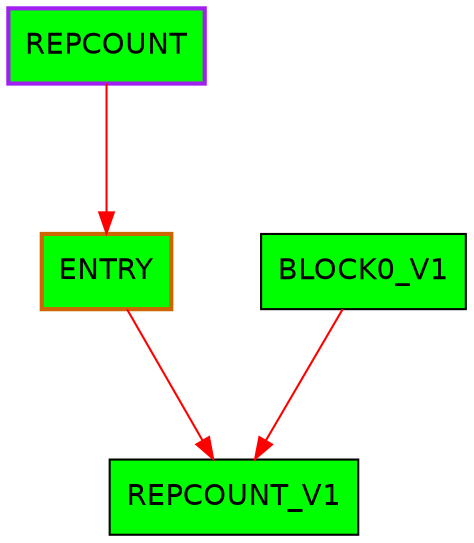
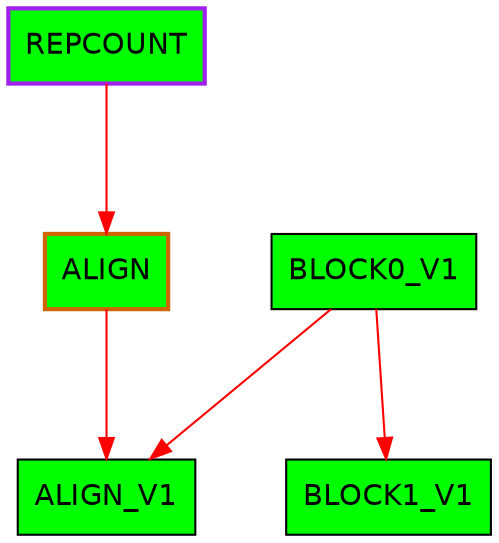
(107, 272) -> (107, 272)
(234, 497) -> (107, 497)
none -> (389, 497)
